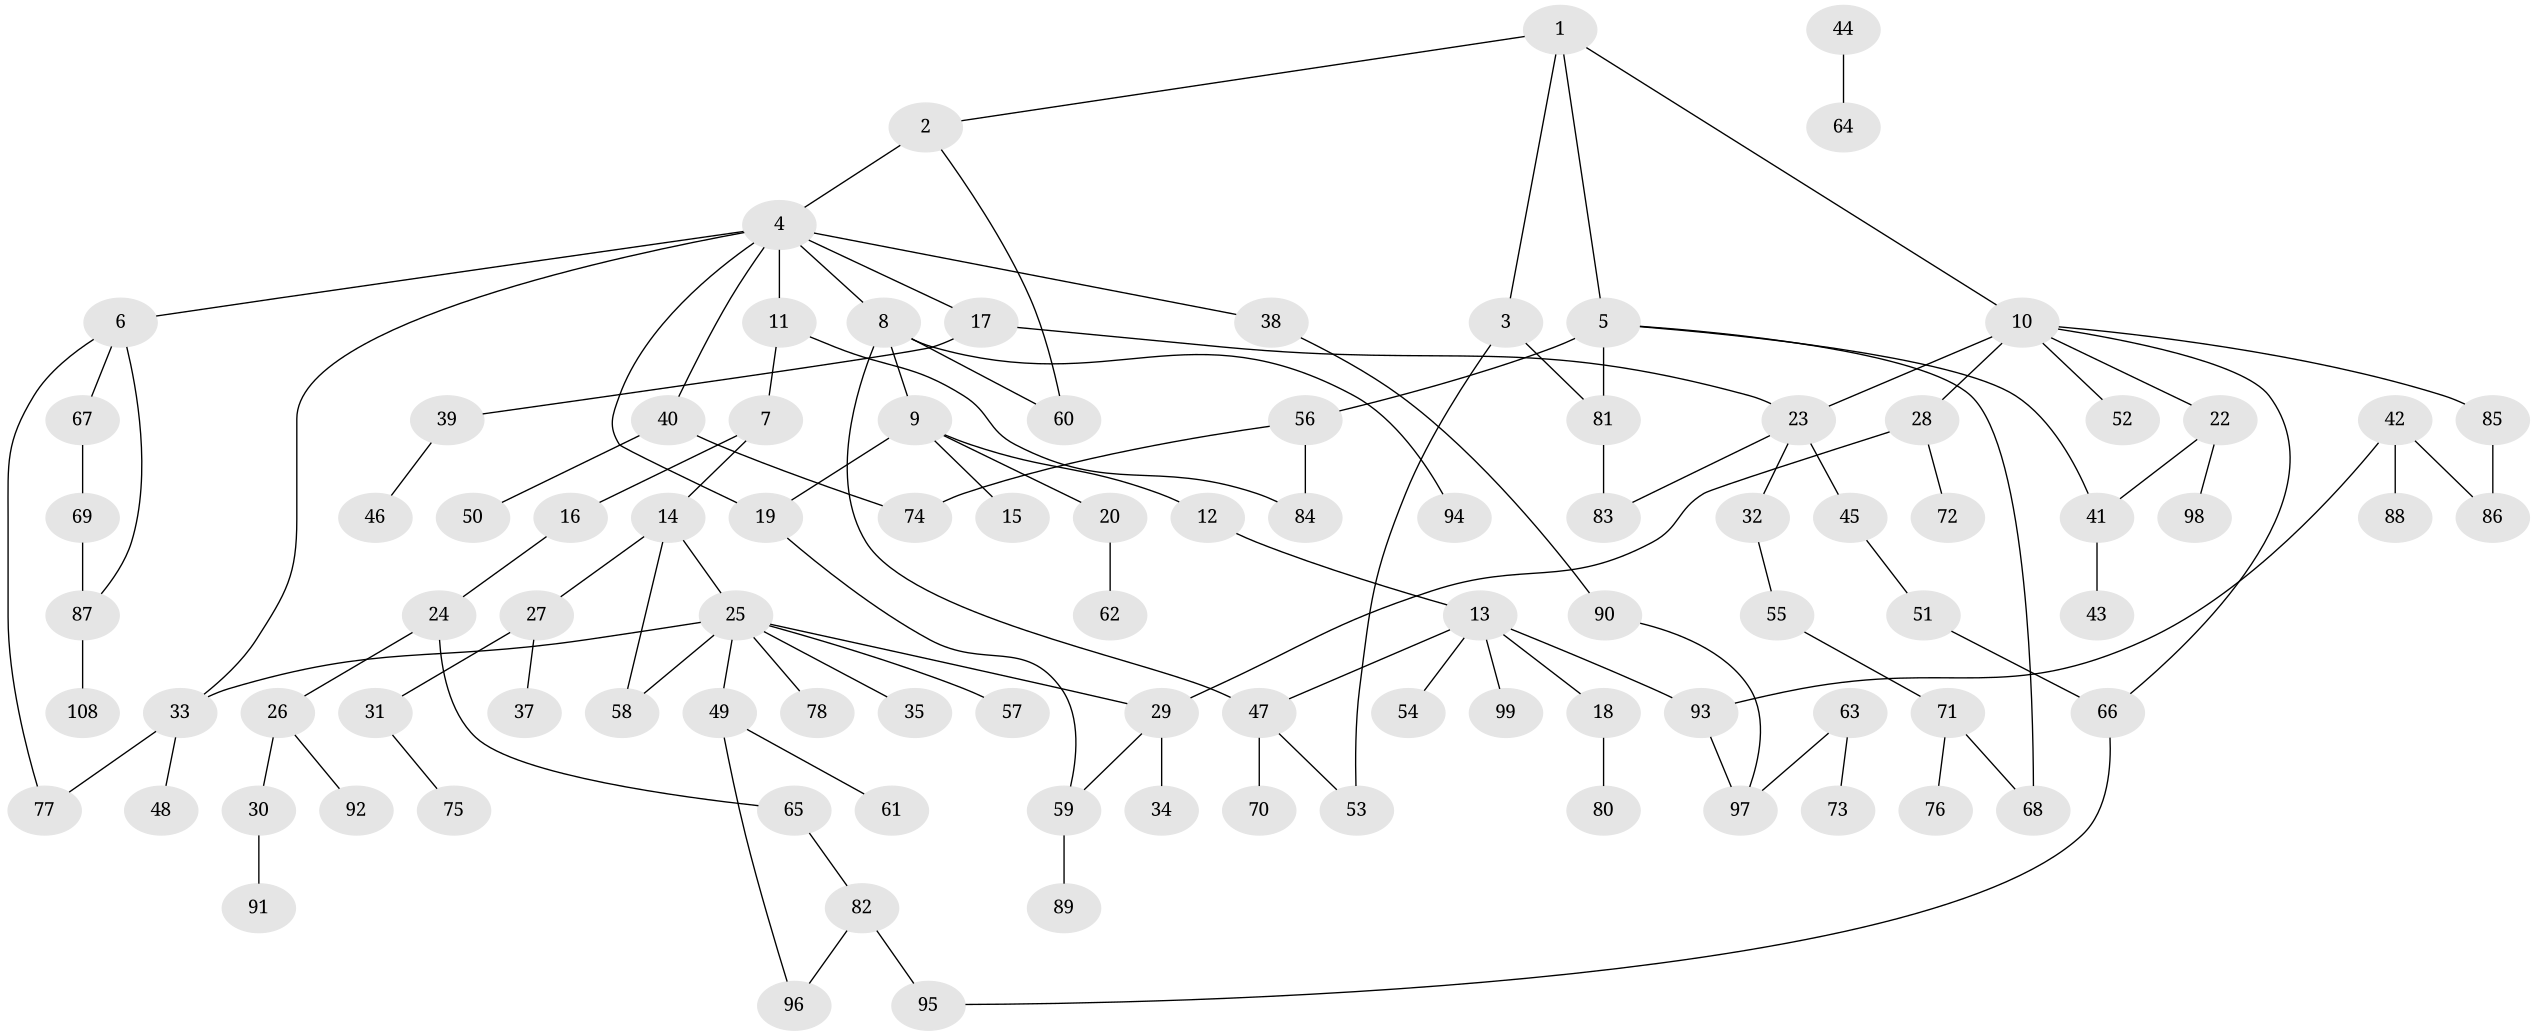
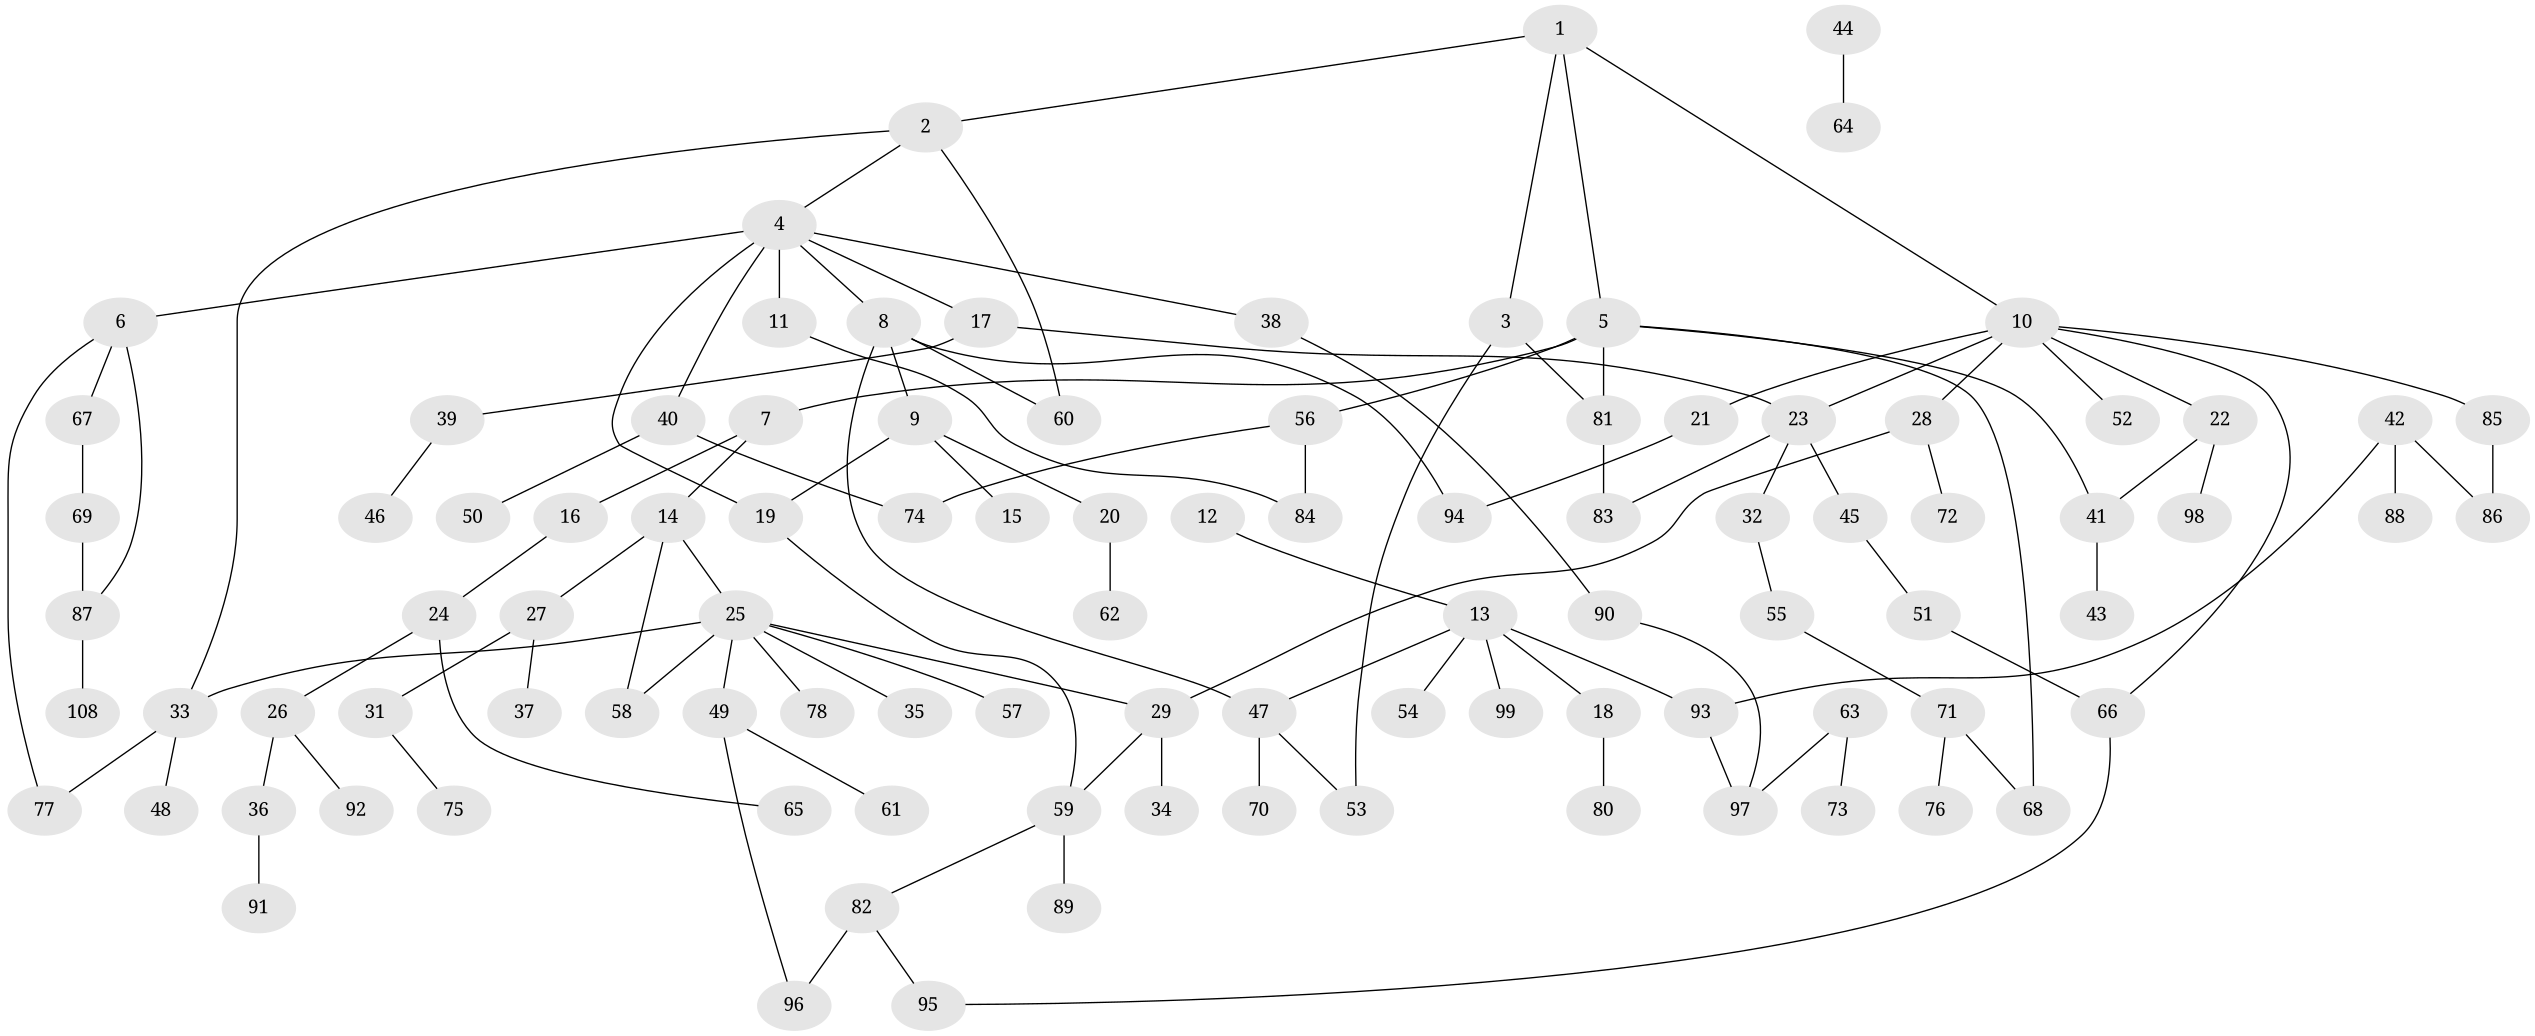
(359, 348) -> (358, 221)
(774, 364) -> (1189, 383)
none -> (1701, 420)
(1032, 462) -> none
(259, 811) -> (259, 811)
(828, 859) -> (963, 859)
